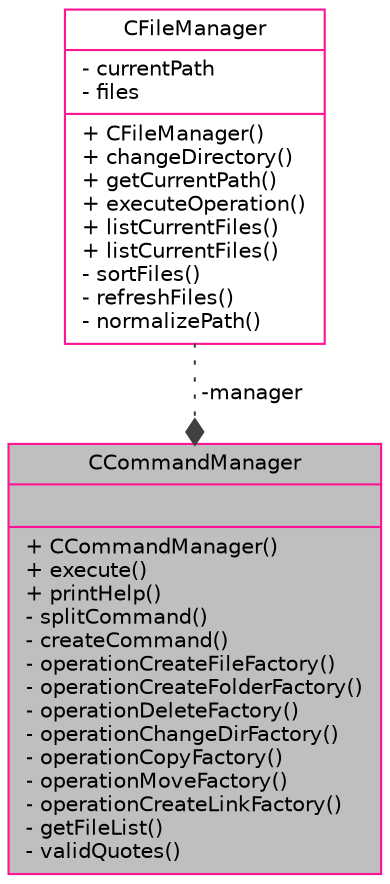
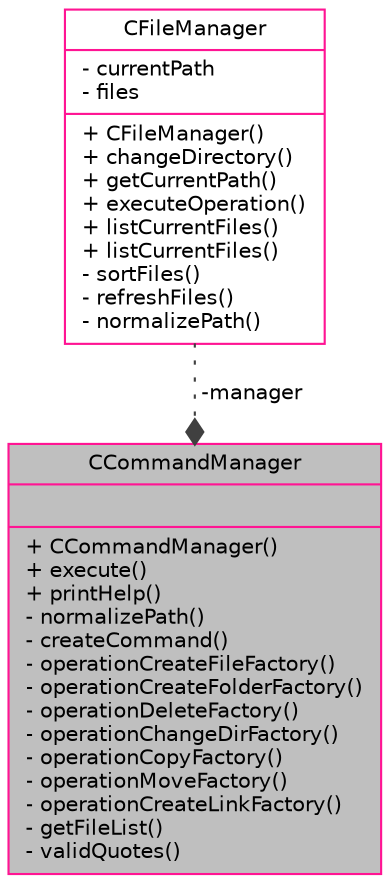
(117, 617) -> (116, 617)
